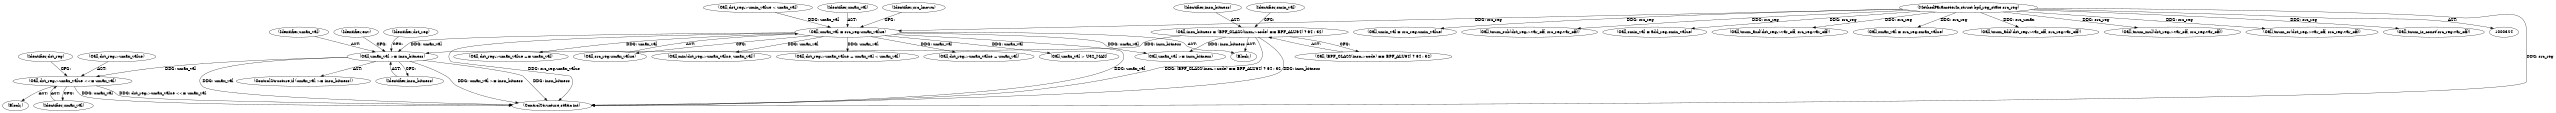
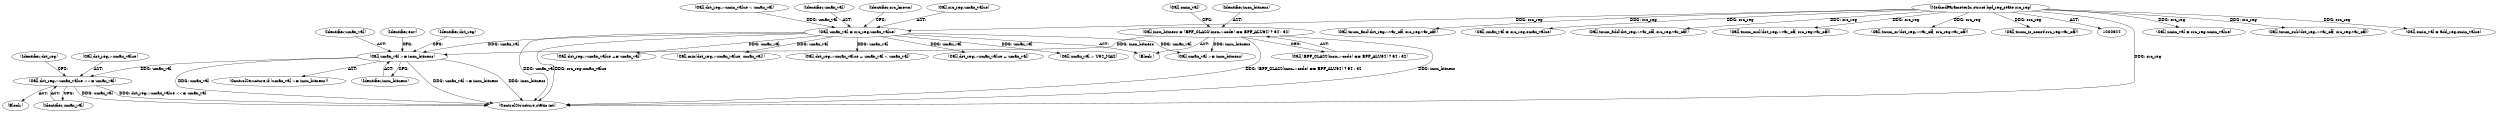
(1276, 8) -> (1185, 8)
(2019, 20) -> (1844, 20)
(725, 44) -> none
